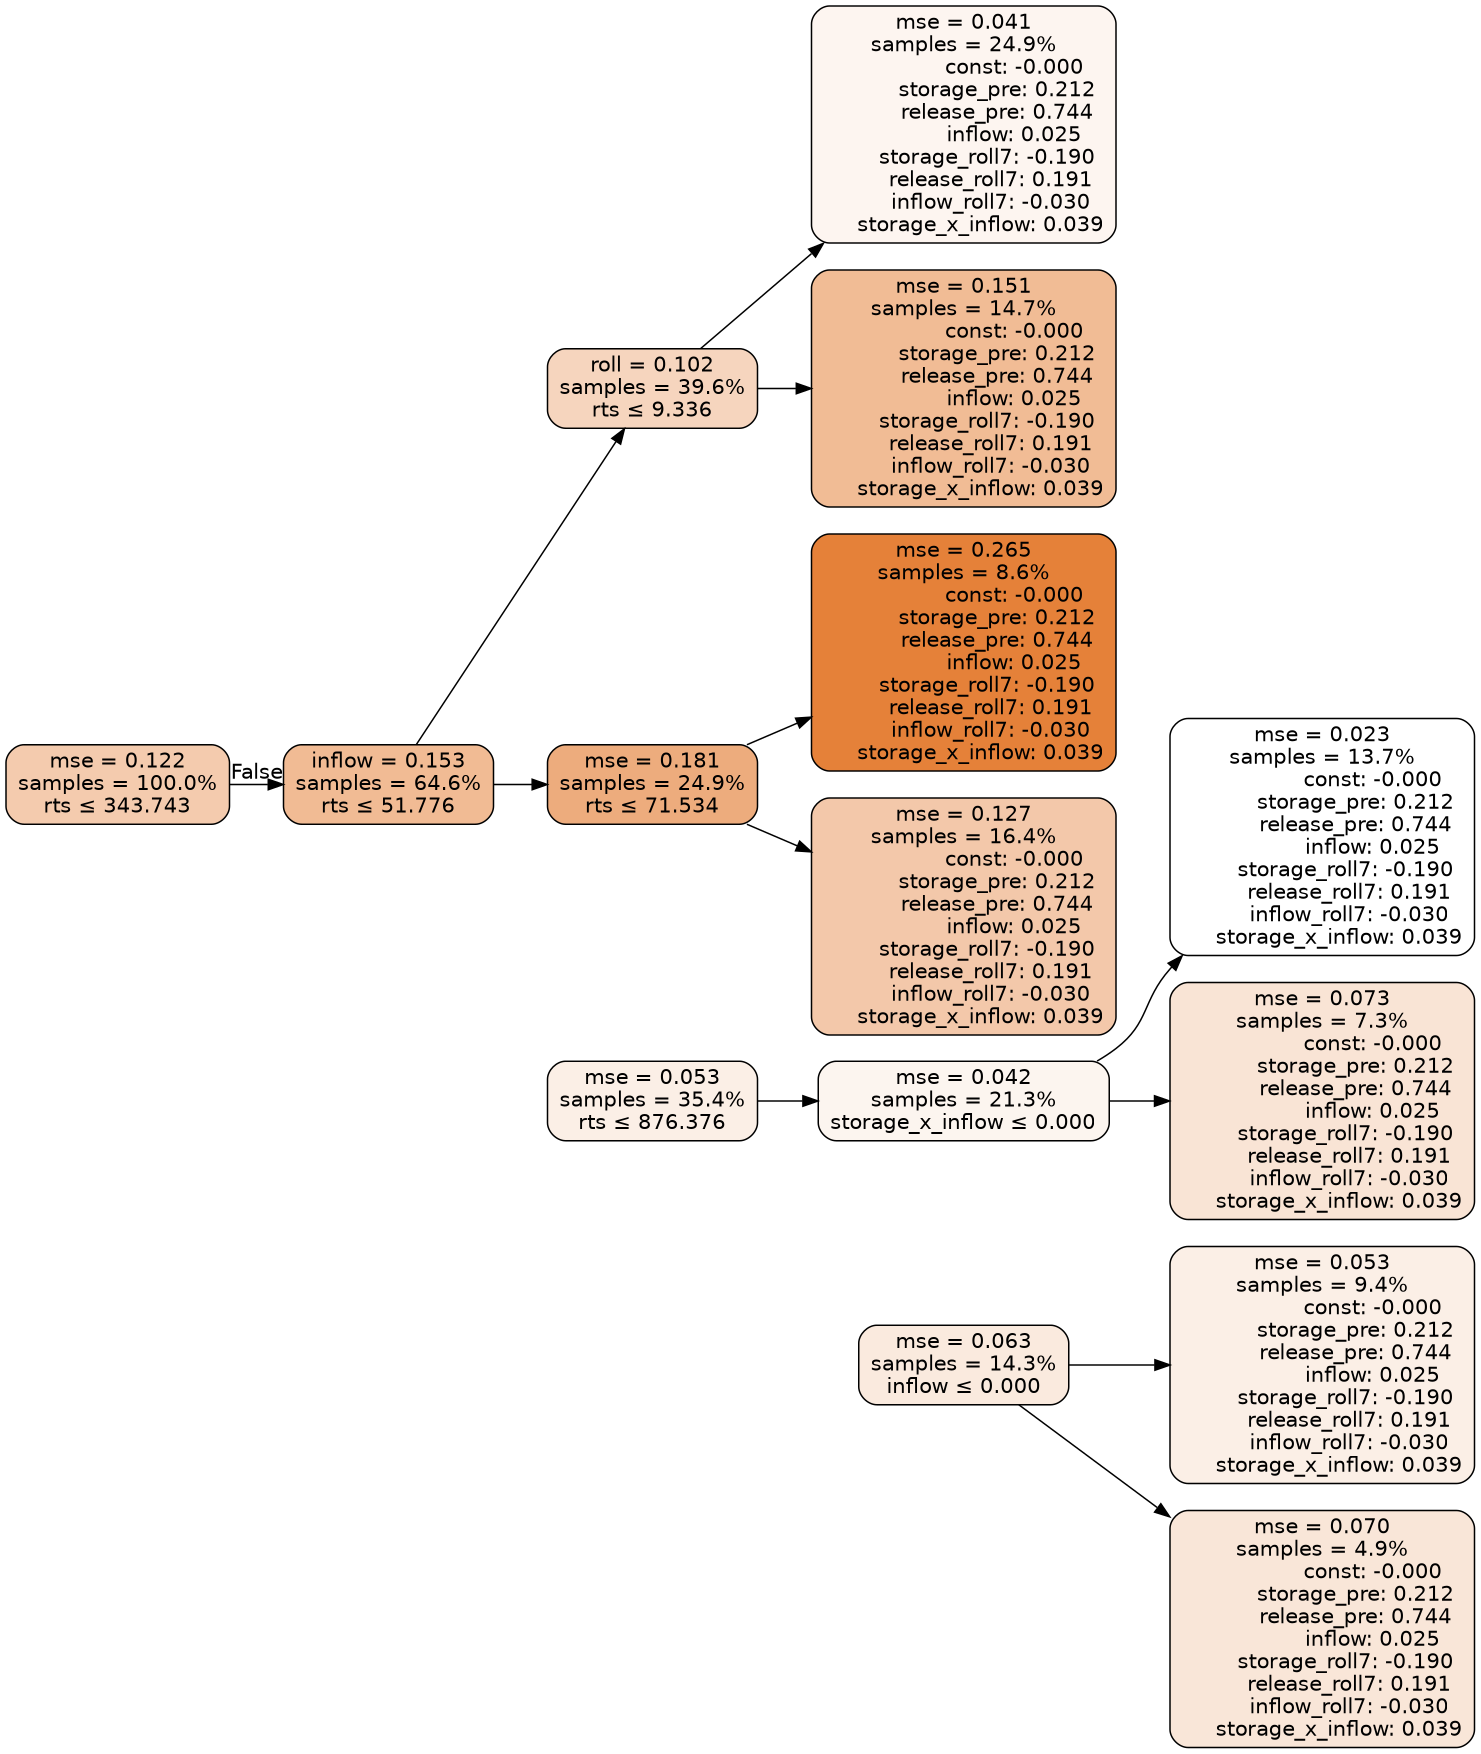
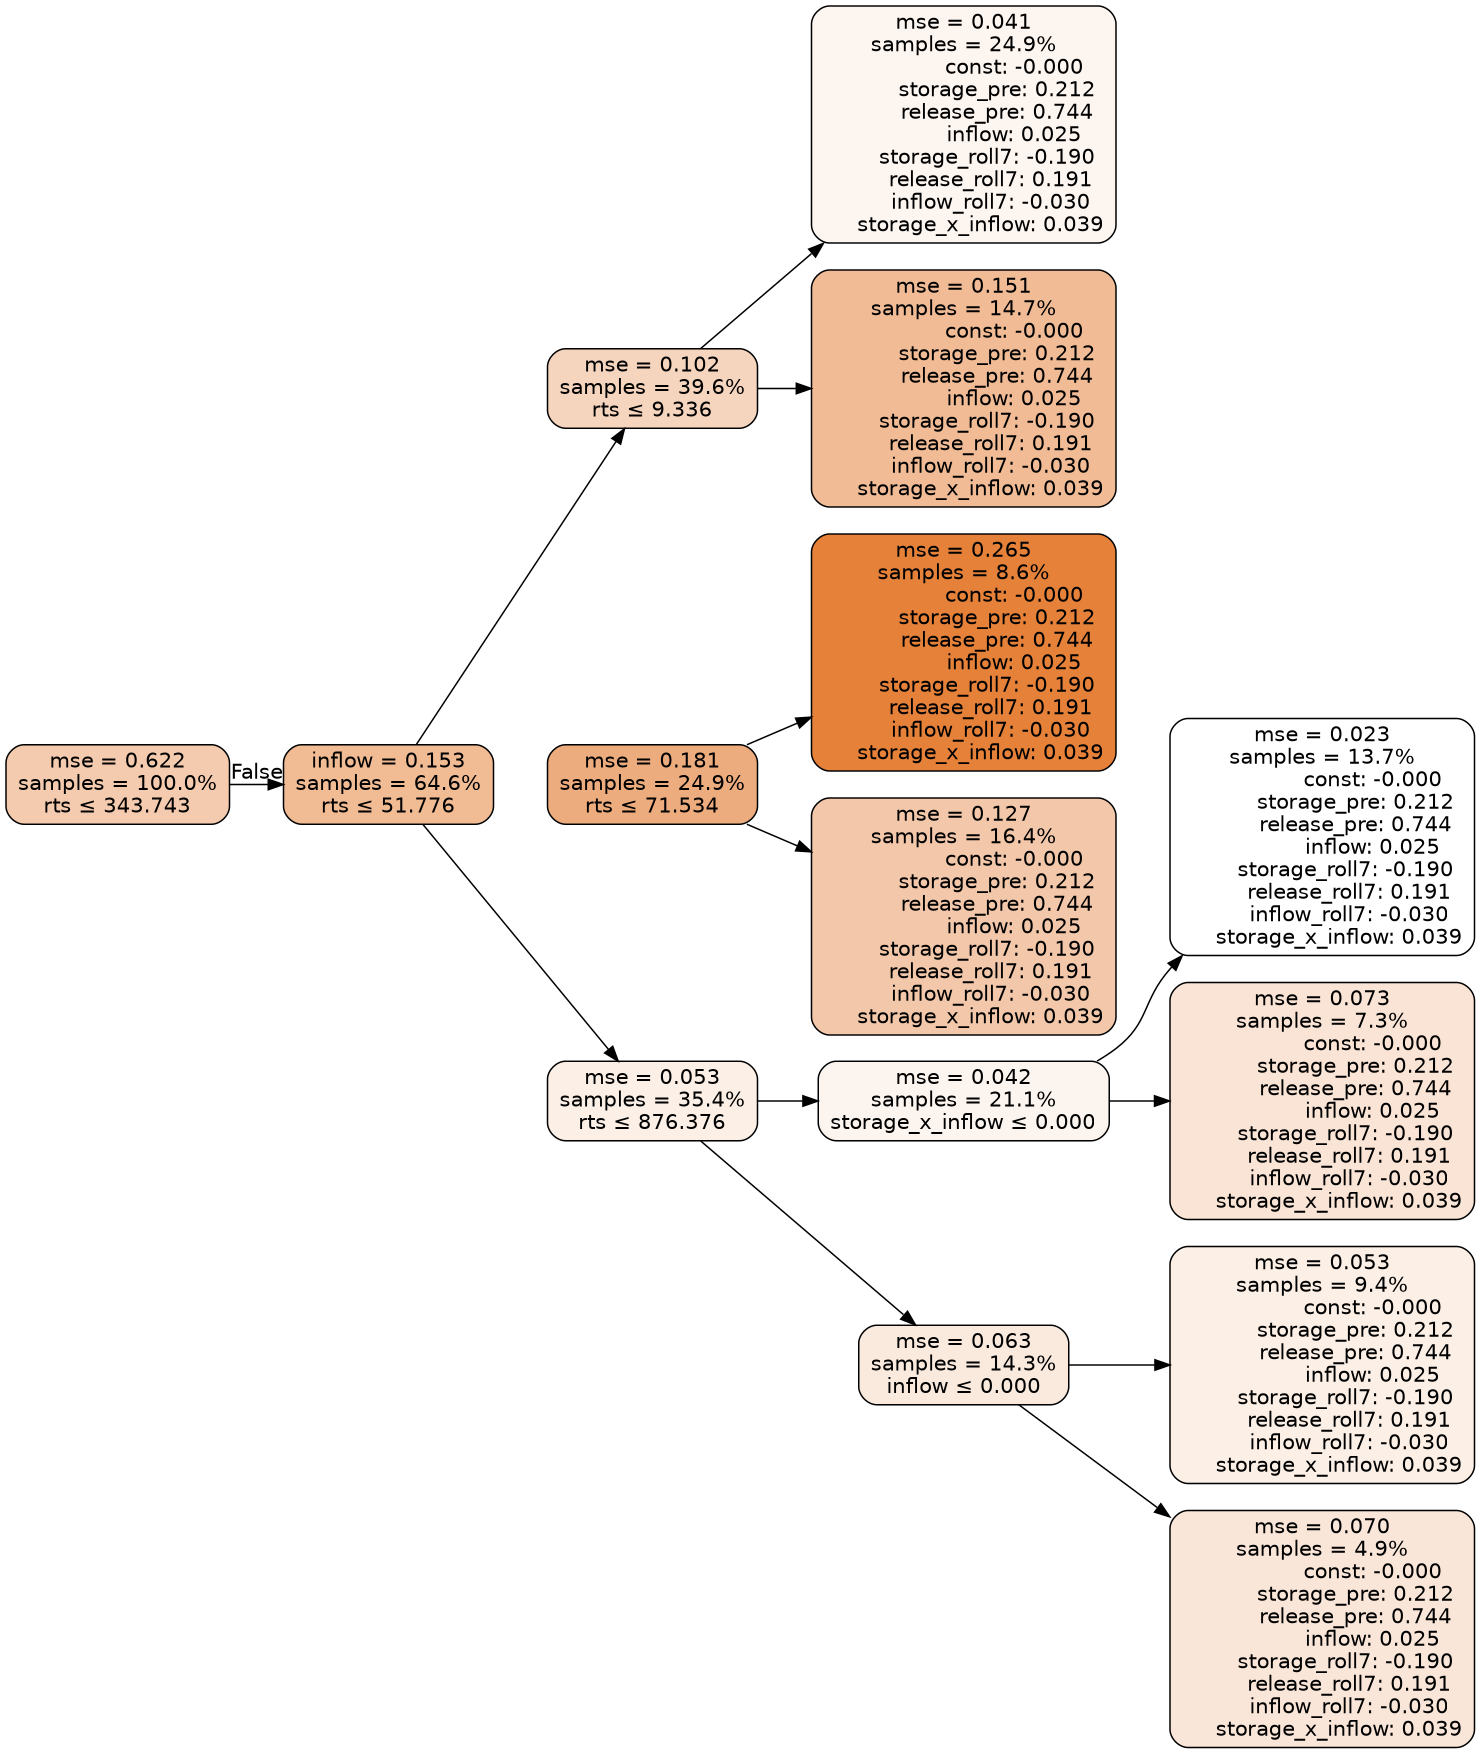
(652, 388) -> (652, 388)
(118, 784) -> (118, 784)
(513, 784) -> (516, 937)
(964, 1101) -> (964, 1101)
none -> (802, 1228)
